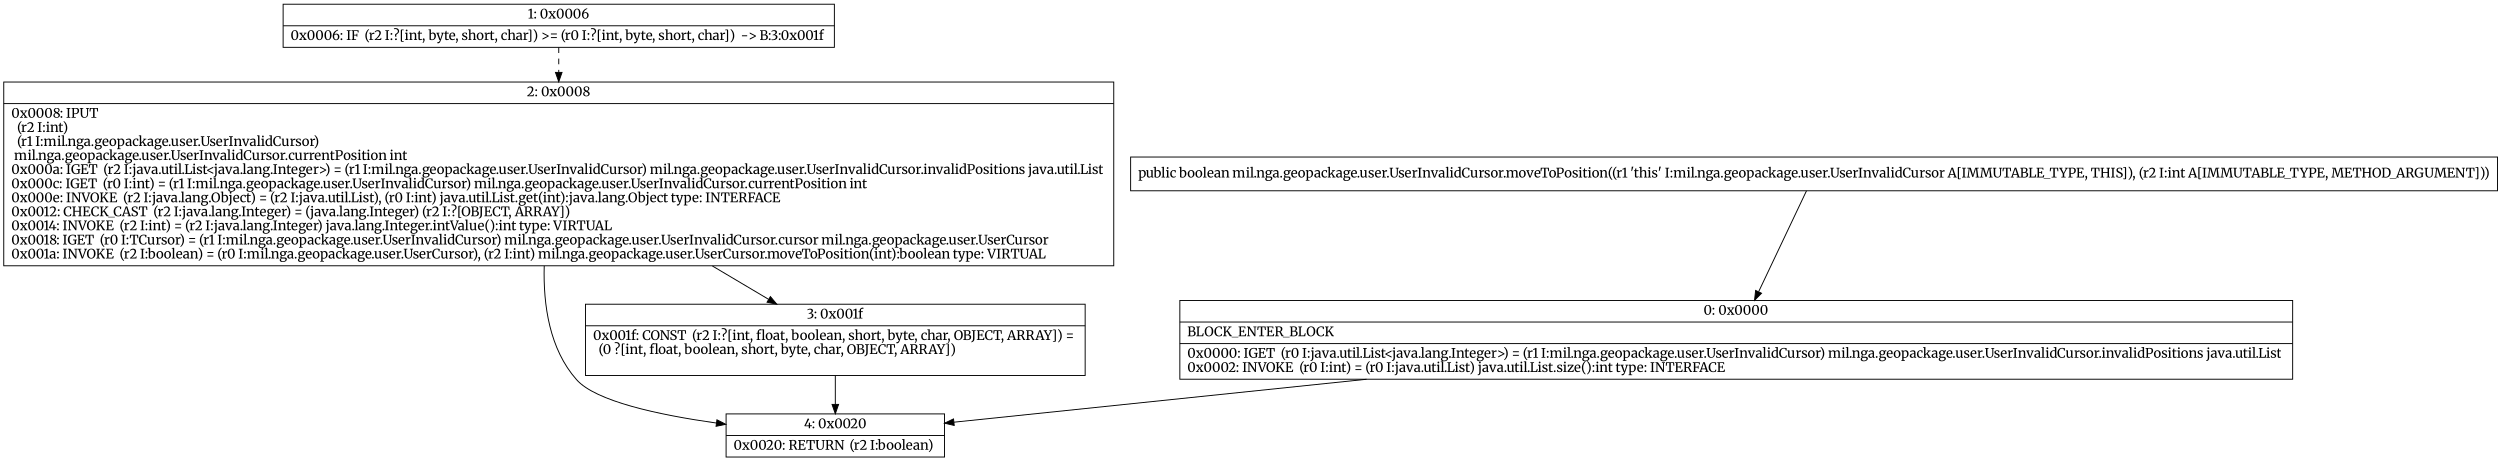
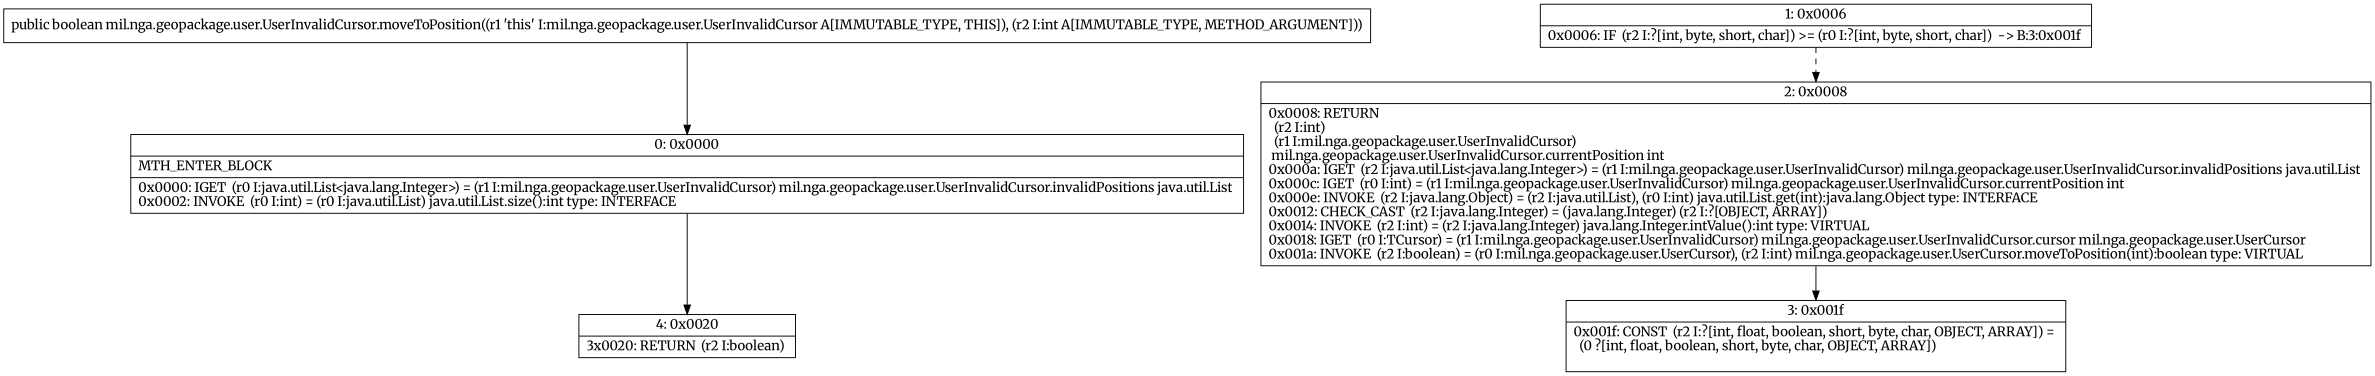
(58, 114) -> (1327, 114)
(1261, 332) -> (205, 166)
(587, 388) -> none
(835, 390) -> none
(835, 446) -> (687, 346)
